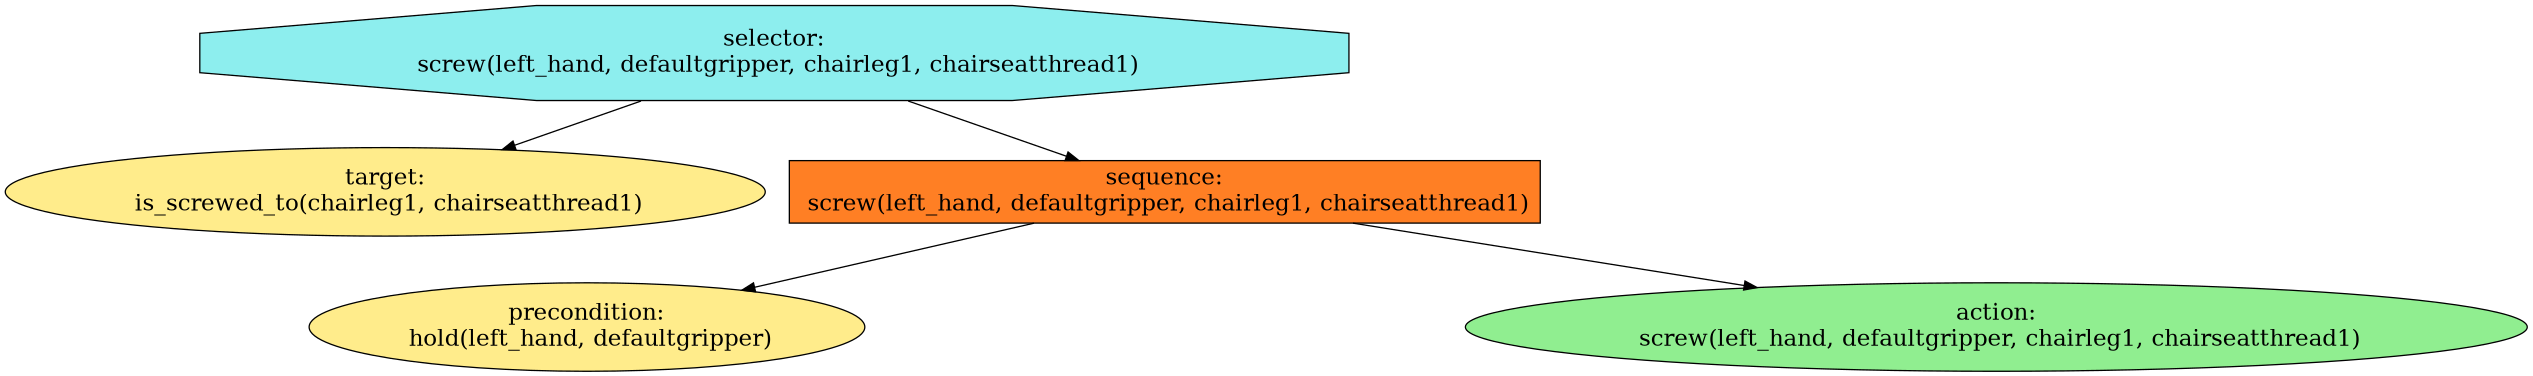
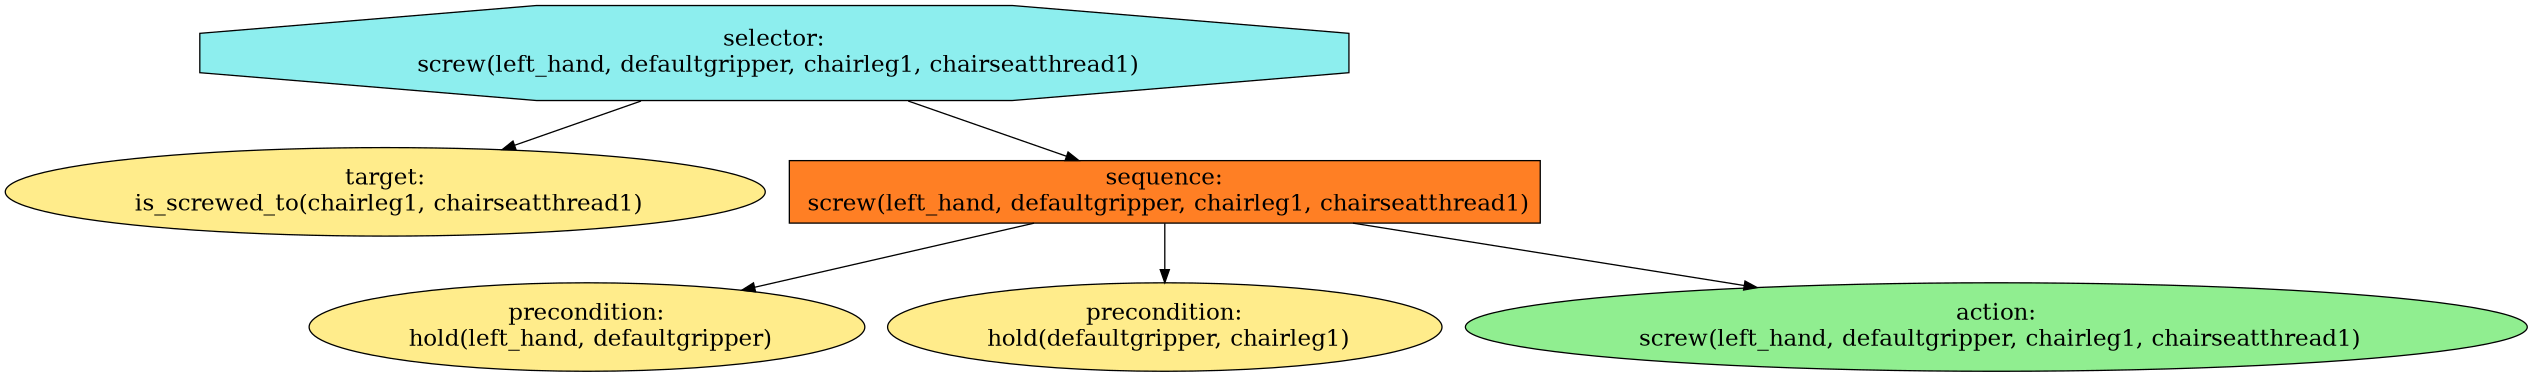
none -> (1165, 327)
